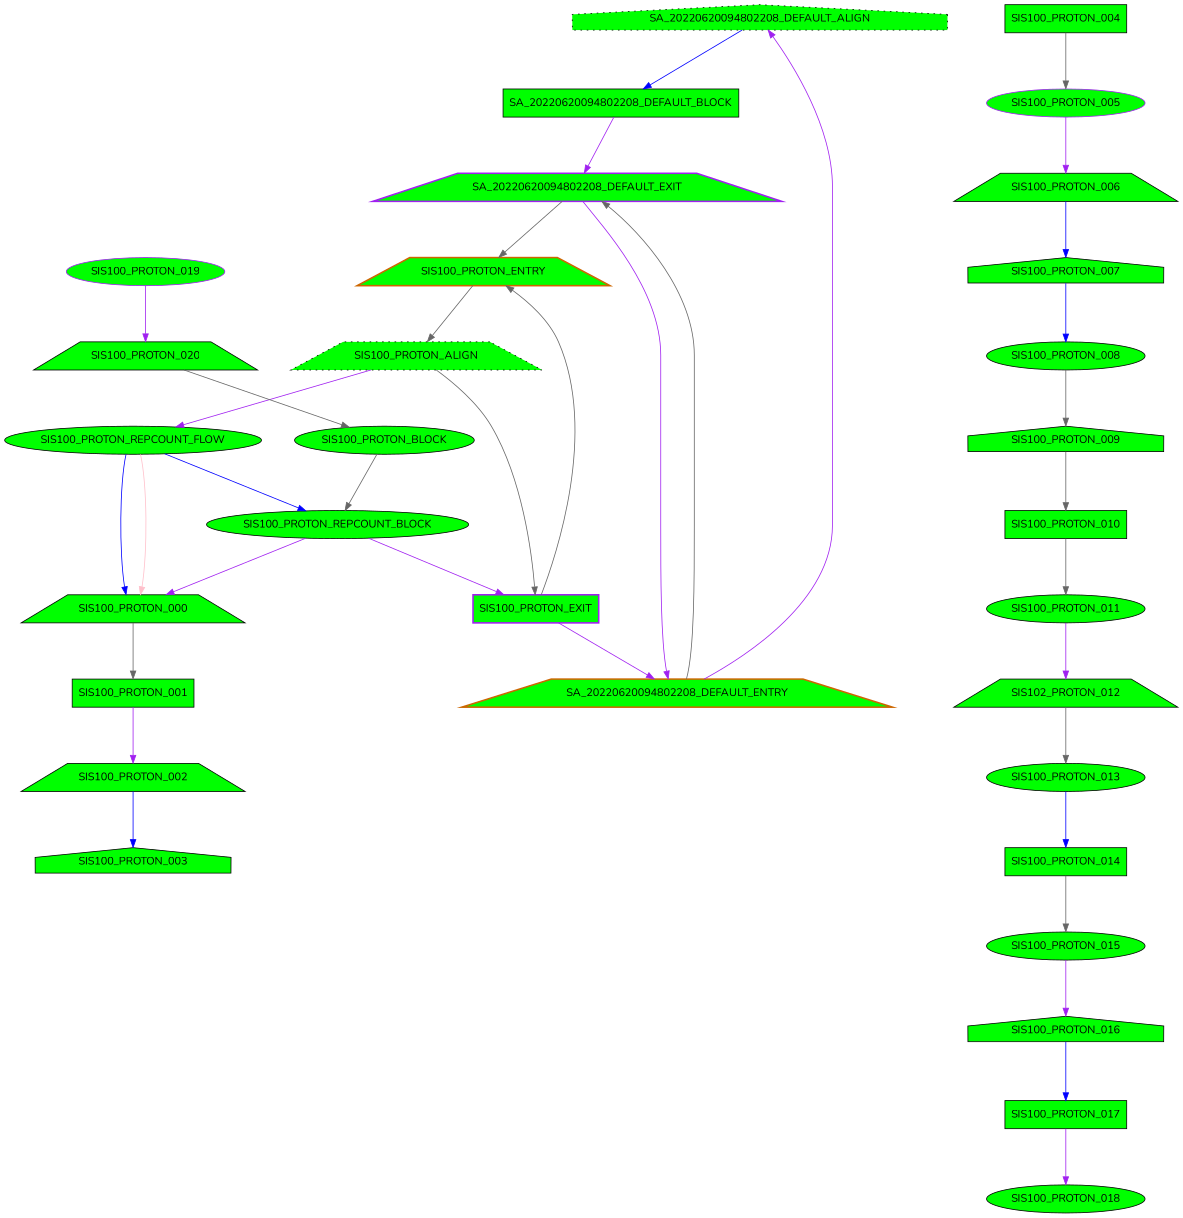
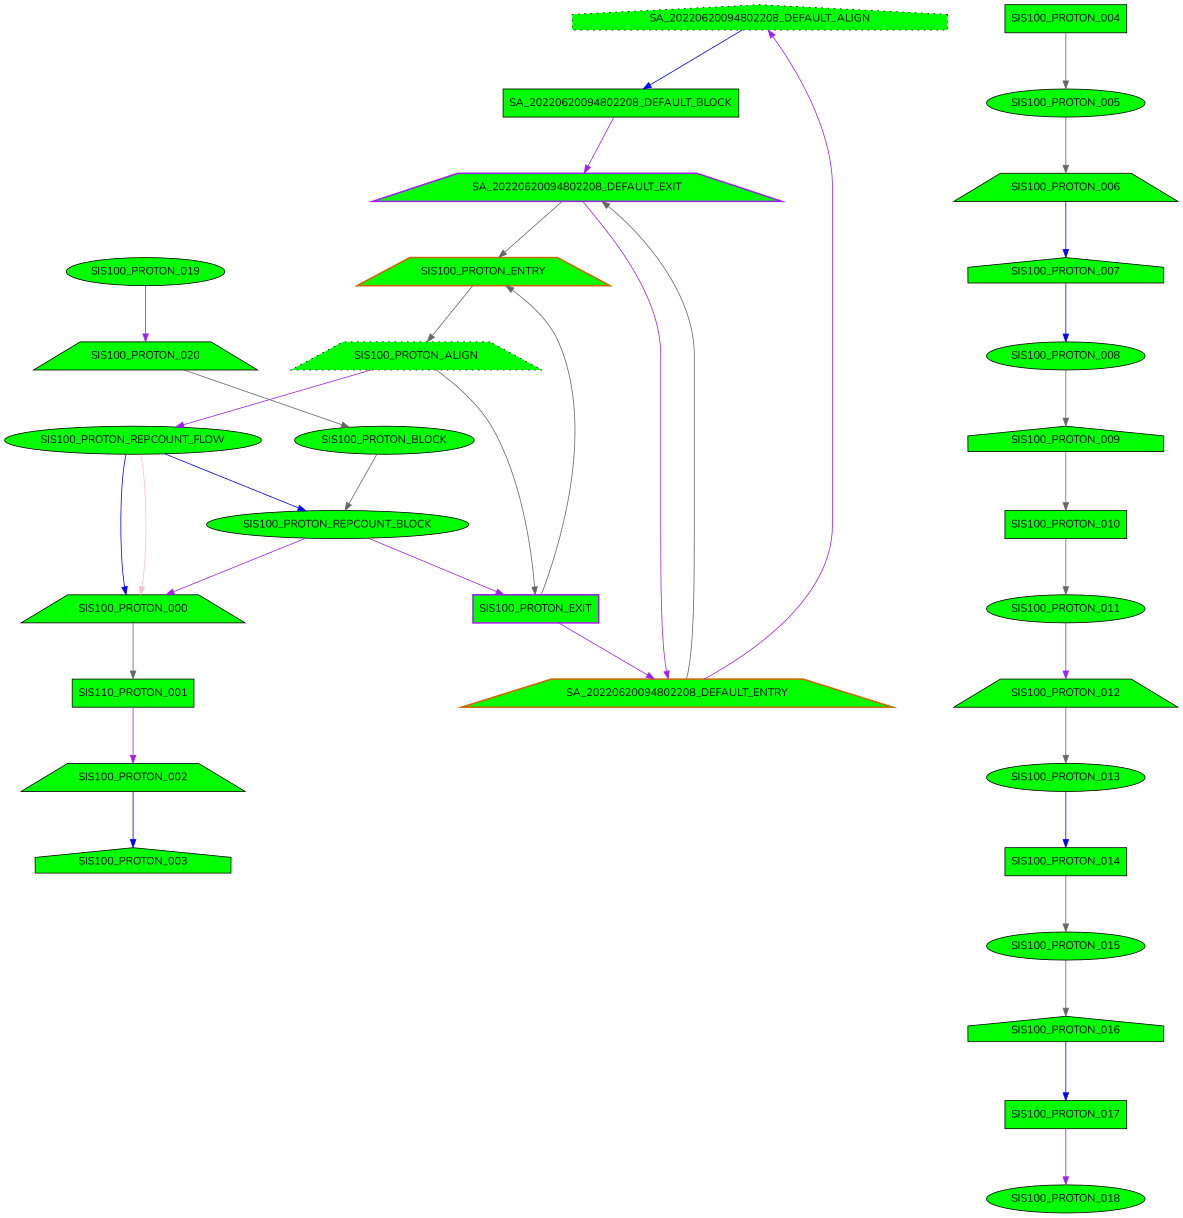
(1066, 103) -> (1066, 103)
(1066, 141) -> (1066, 141)
(146, 272) -> (146, 272)
(133, 693) -> (133, 693)
(1066, 693) -> (1066, 693)
(1066, 984) -> (1066, 984)
